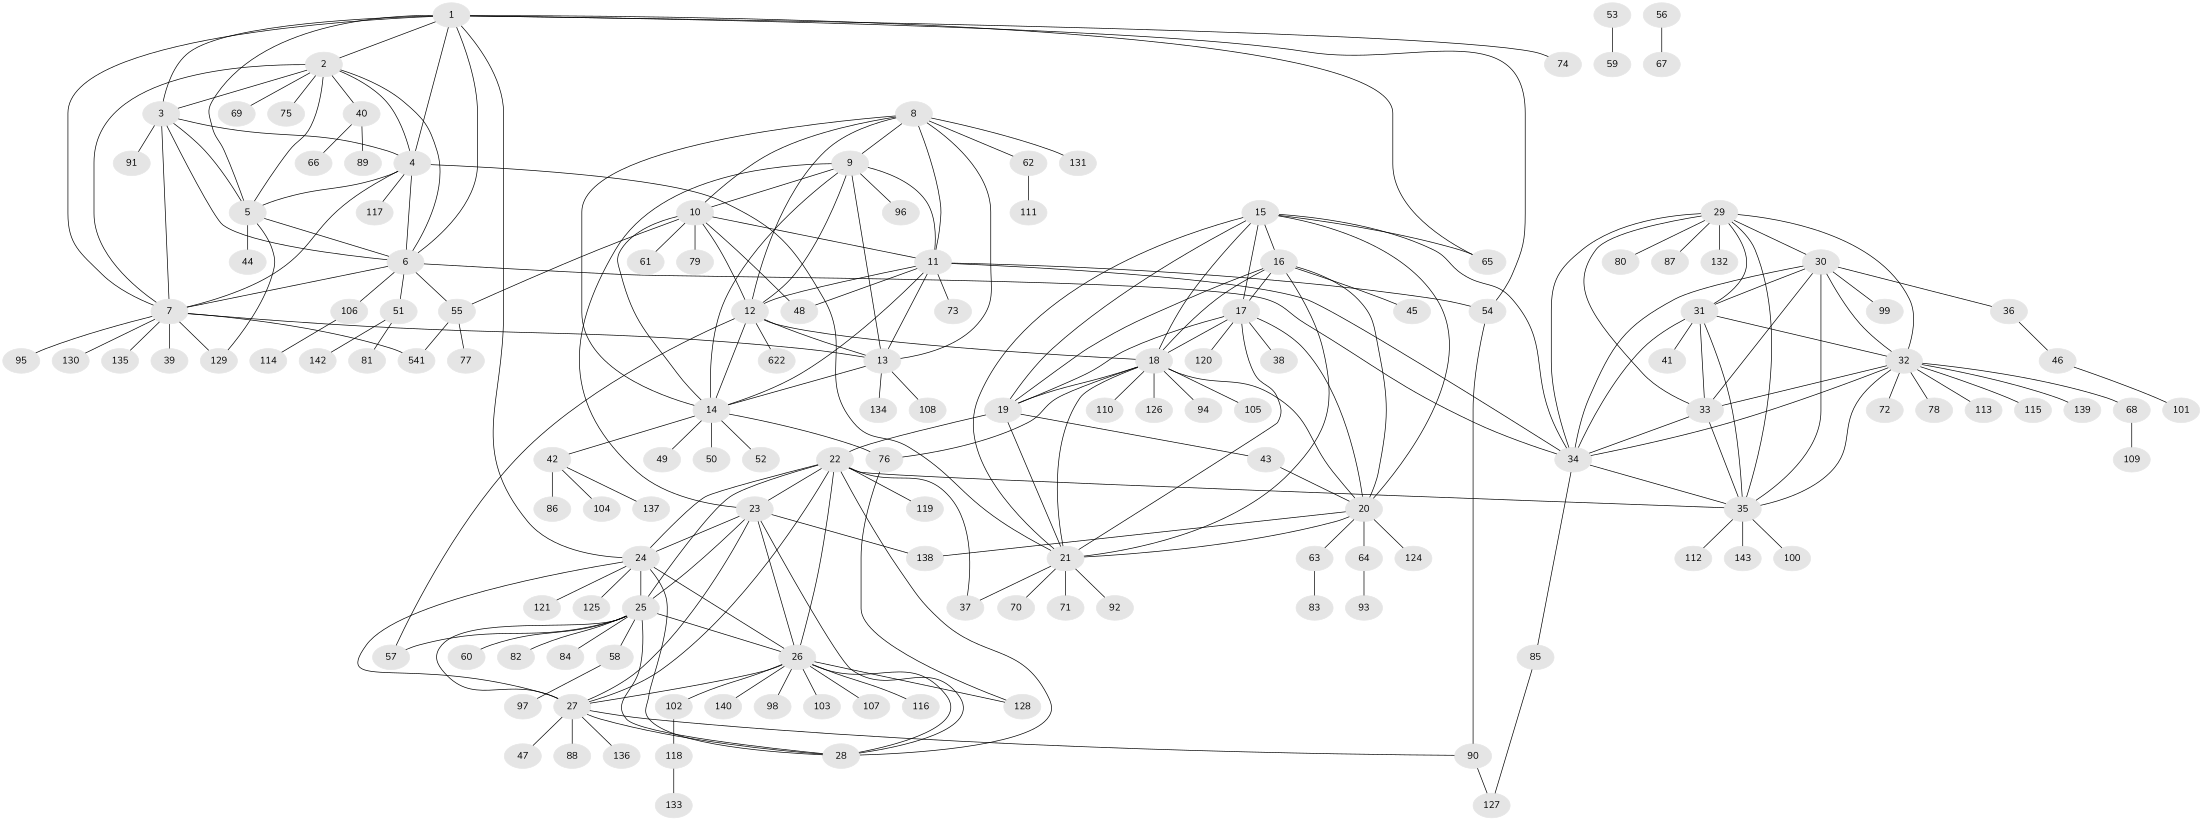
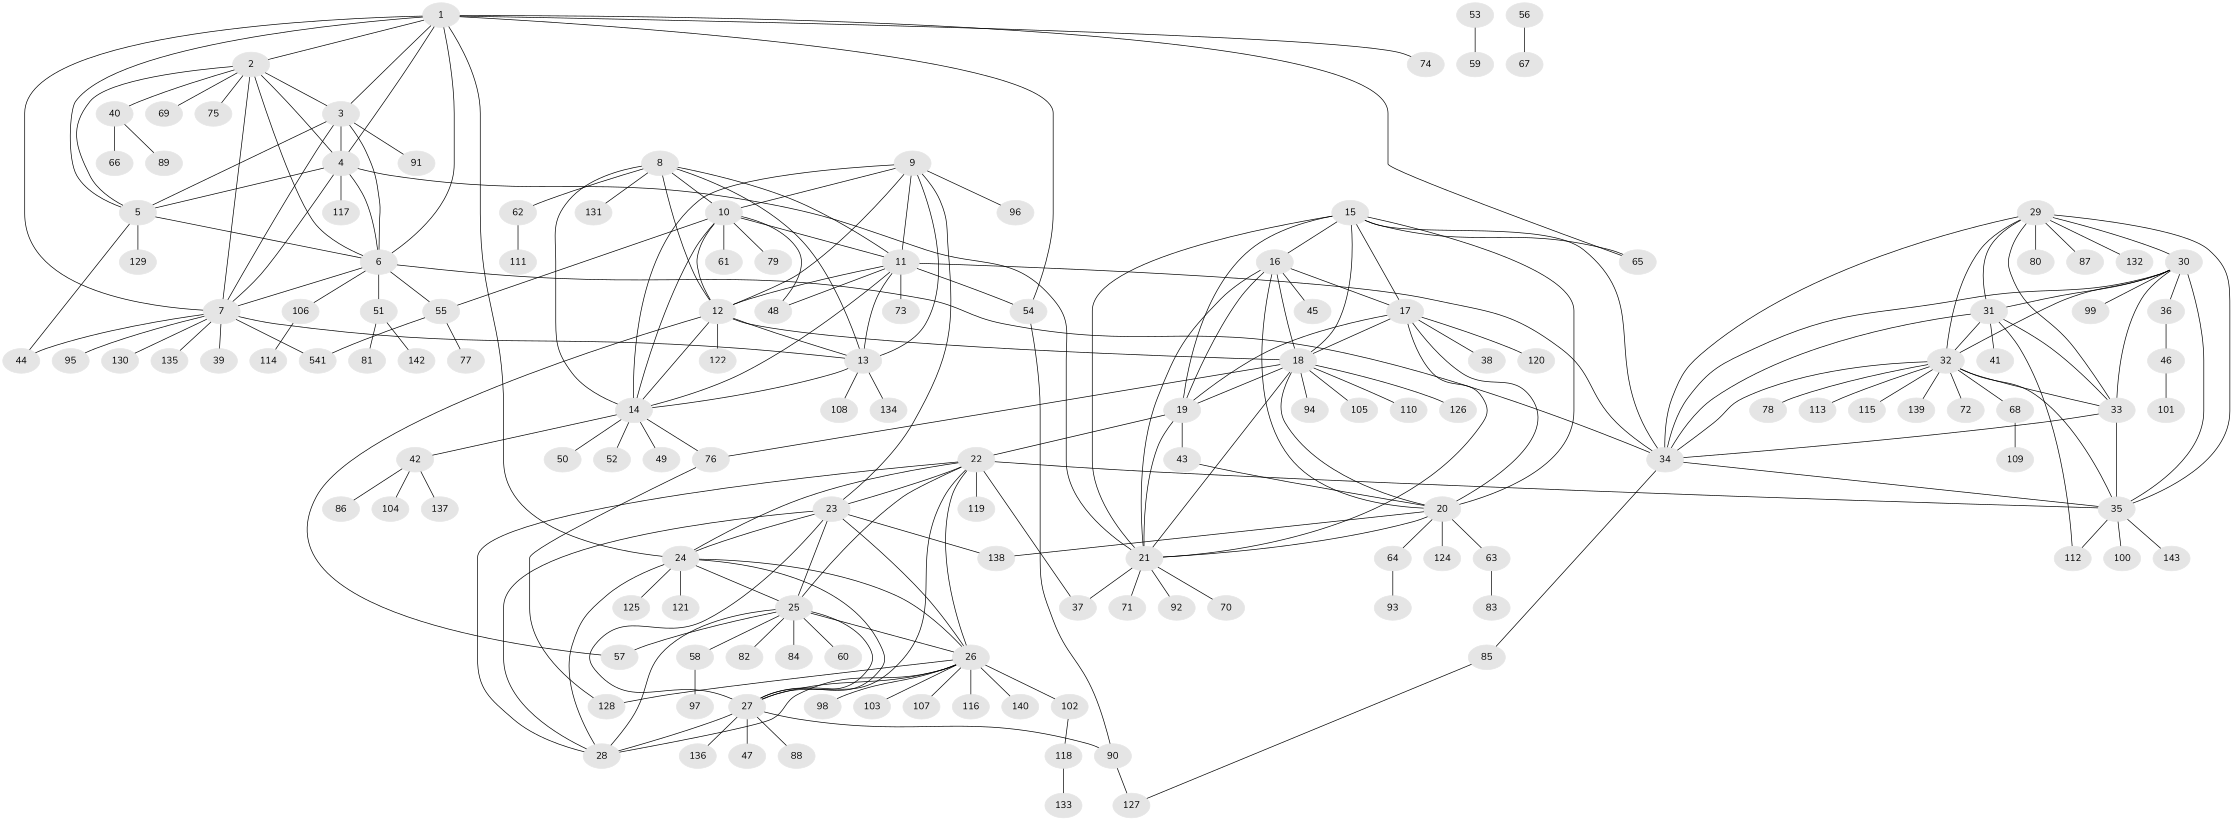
(882, 139) -> none
(194, 336) -> (118, 329)
(777, 361) -> (718, 361)
(1732, 408) -> (2053, 428)
